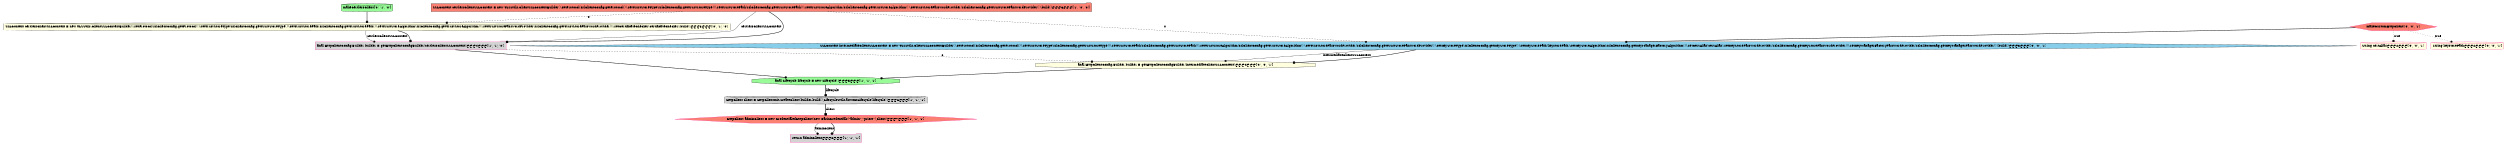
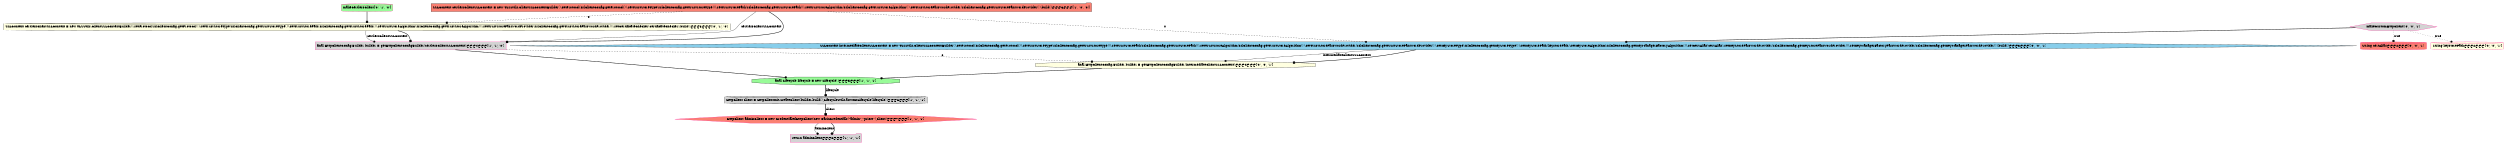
(367, 8) -> (367, 8)
(2393, 27) -> (2393, 27)
(2393, 46) -> (2393, 46)
